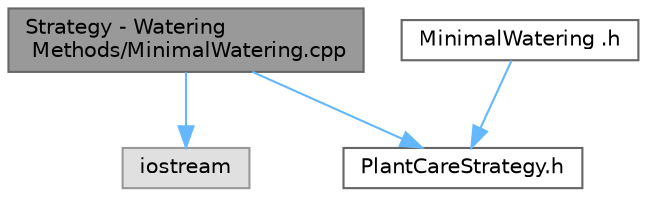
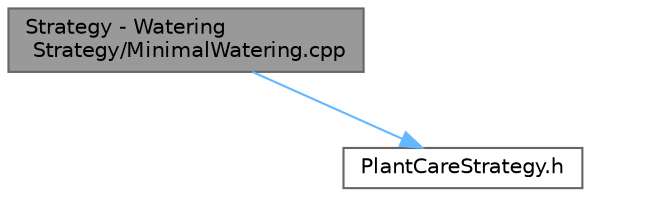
(186, 40) -> (186, 40)
(520, 40) -> none
(186, 168) -> none
